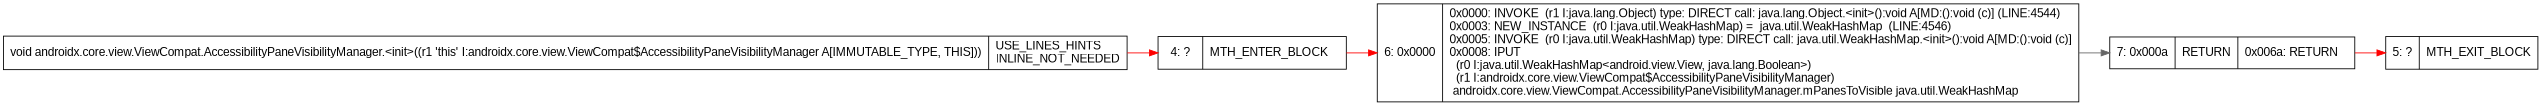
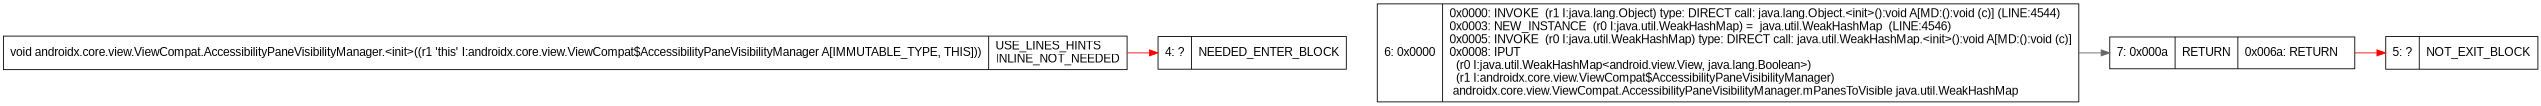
(1269, 52) -> (1269, 52)
(2479, 52) -> (2478, 52)
(1357, 53) -> none
